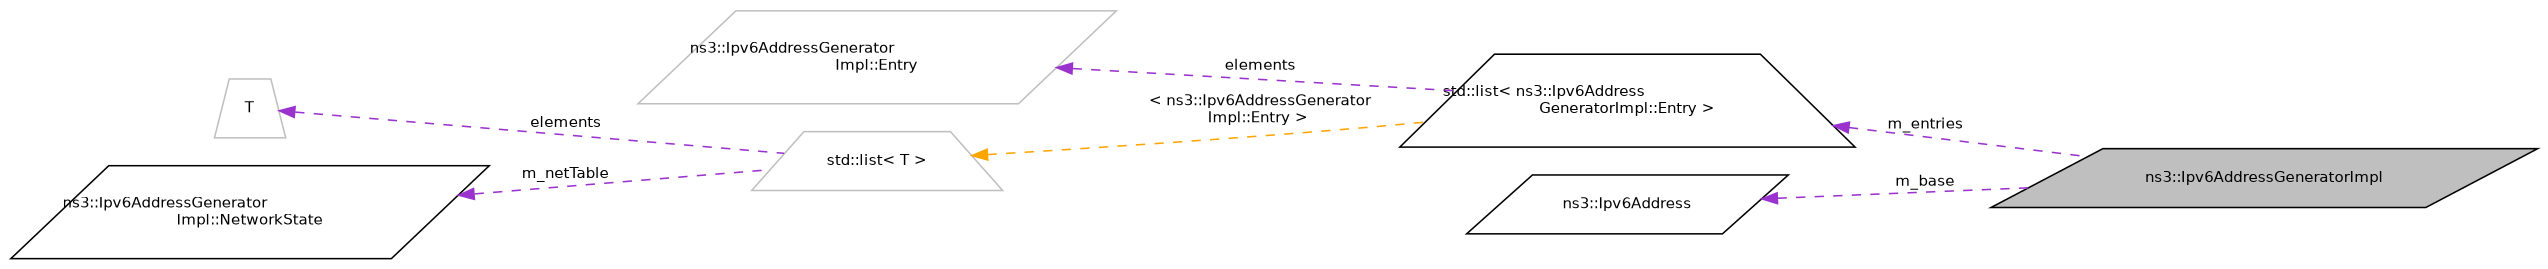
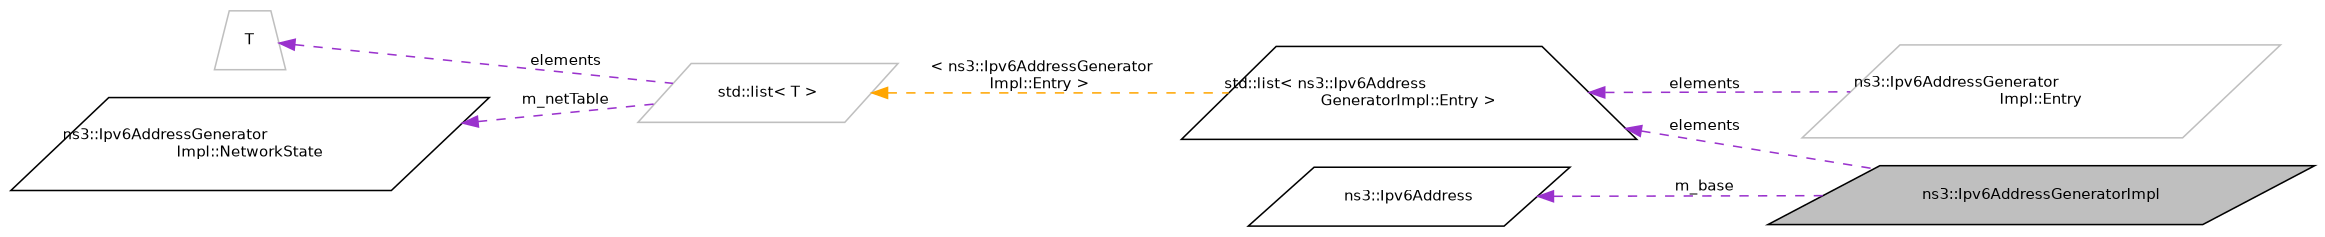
(1265, 80) -> (1728, 92)
(1923, 125) -> (1703, 126)
(877, 161) -> (768, 93)
